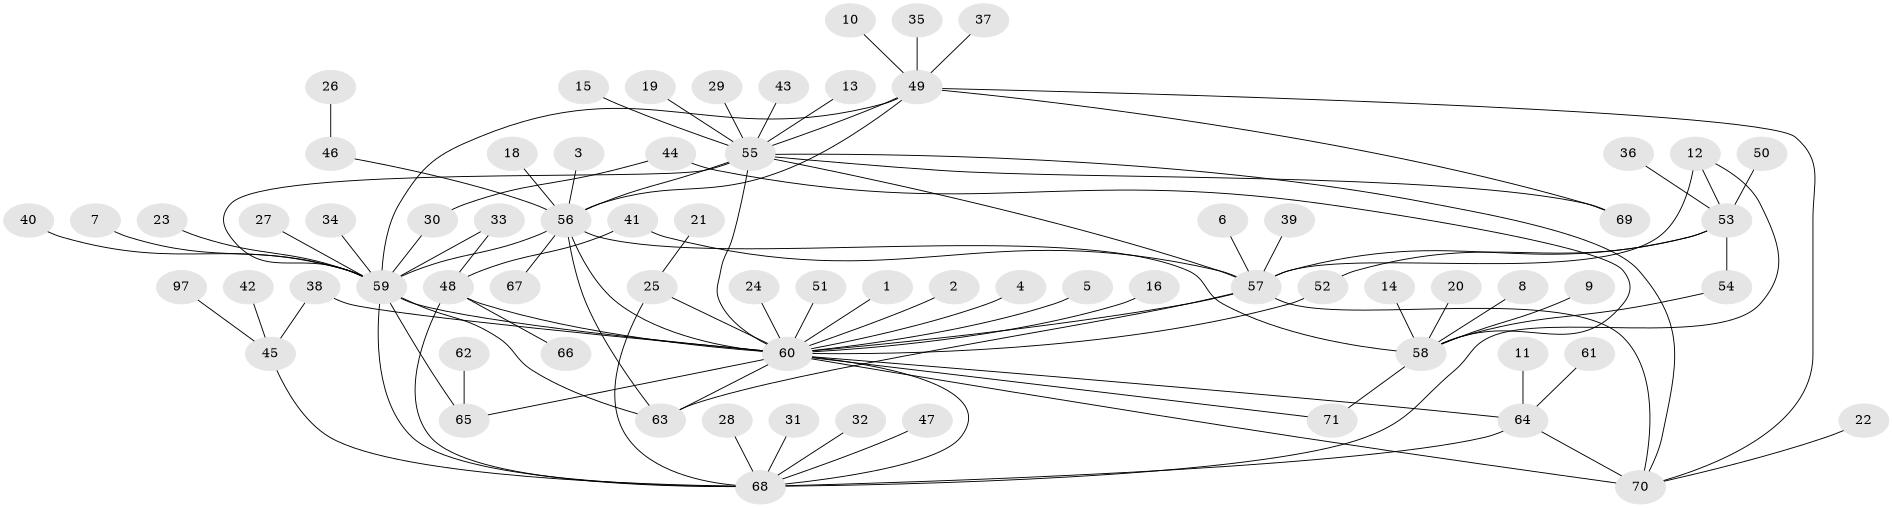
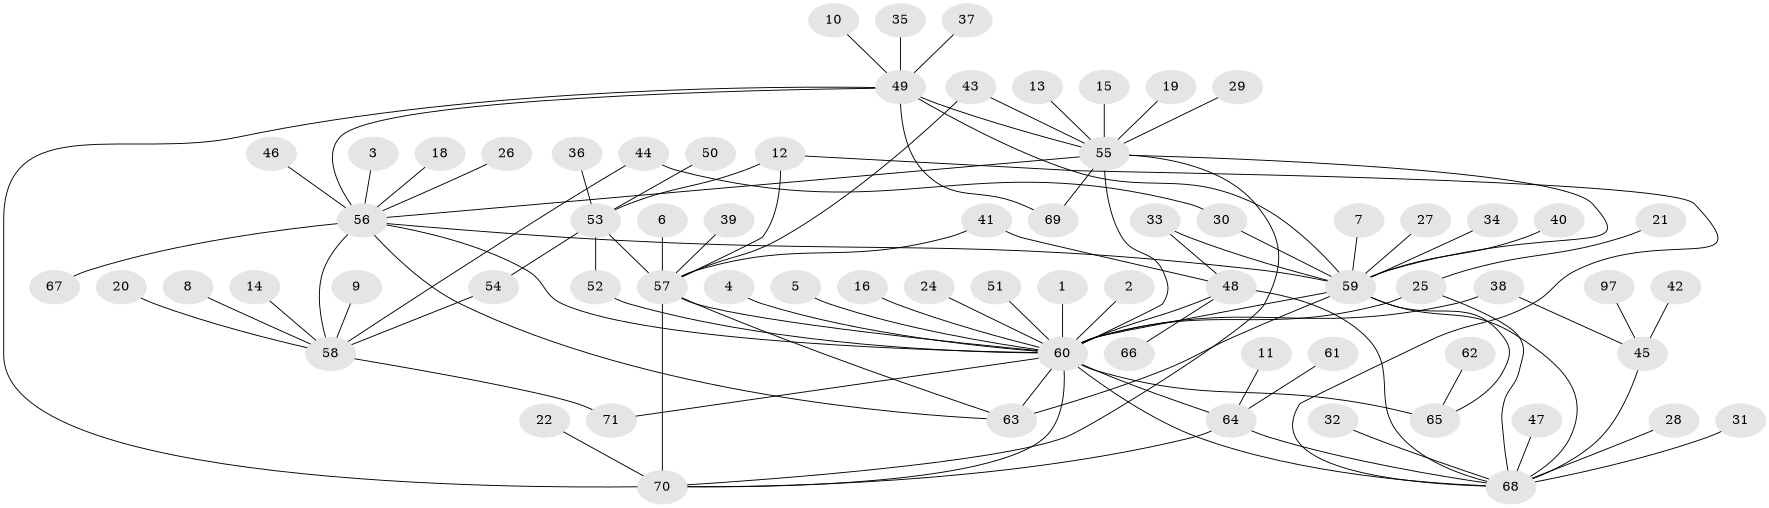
(331, 121) -> (435, 188)
(1007, 211) -> (830, 207)
(162, 220) -> none
